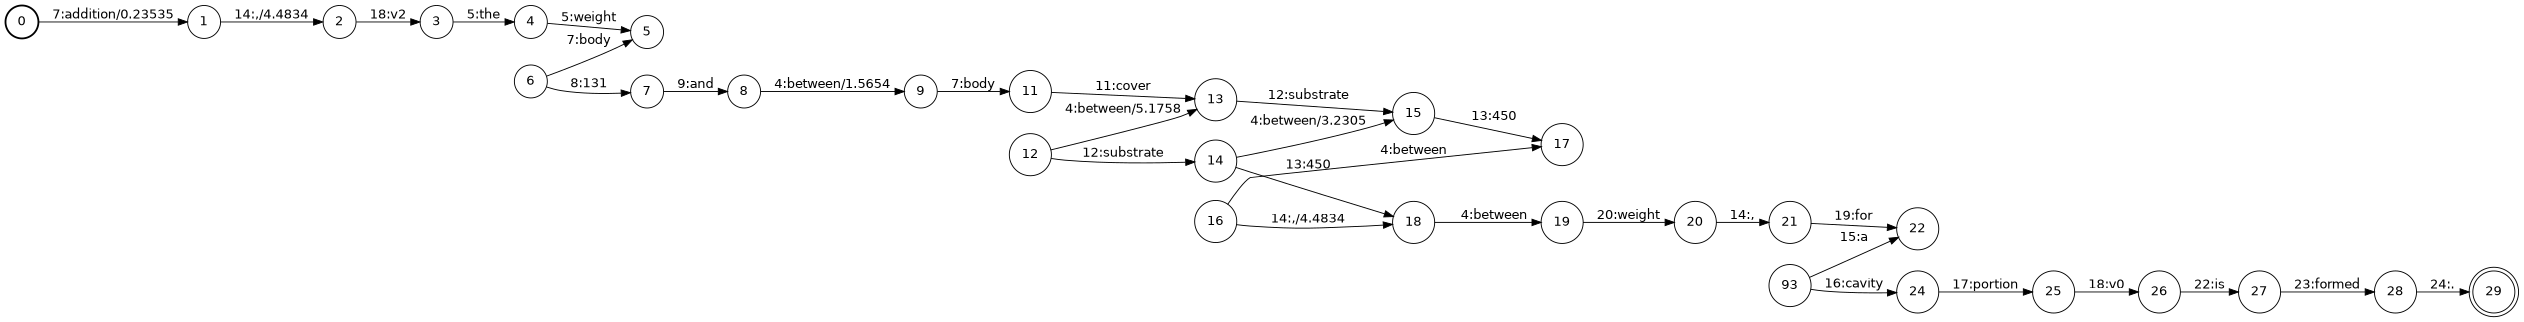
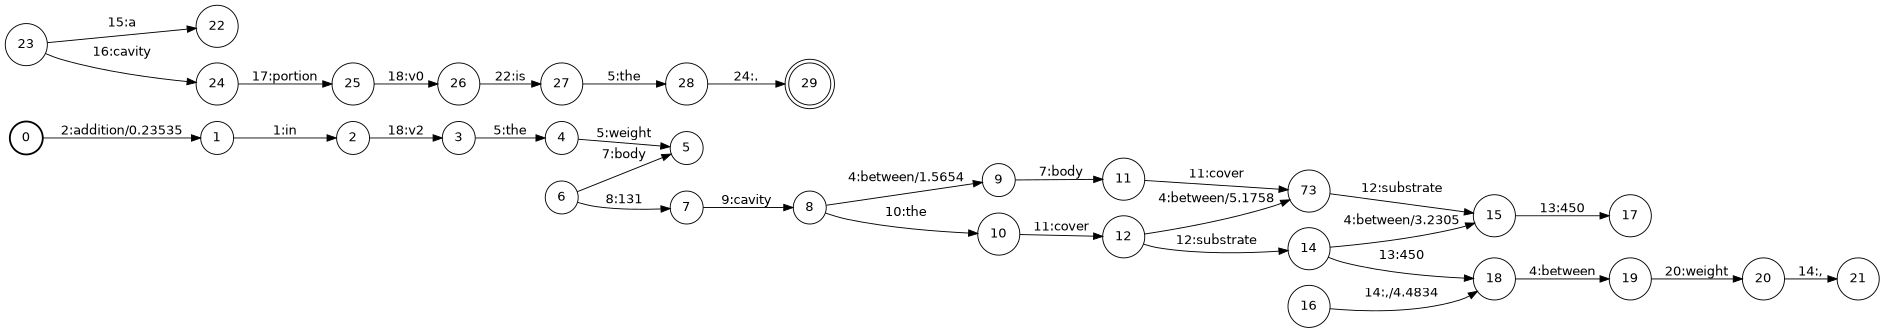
(113, 15) -> (122, 131)
(272, 15) -> (285, 131)
(696, 85) -> (746, 201)
(1216, 100) -> (1309, 191)
(1374, 164) -> none
(1849, 225) -> none
none -> (999, 234)
(2328, 285) -> (624, 77)
(1790, 286) -> (26, 45)
